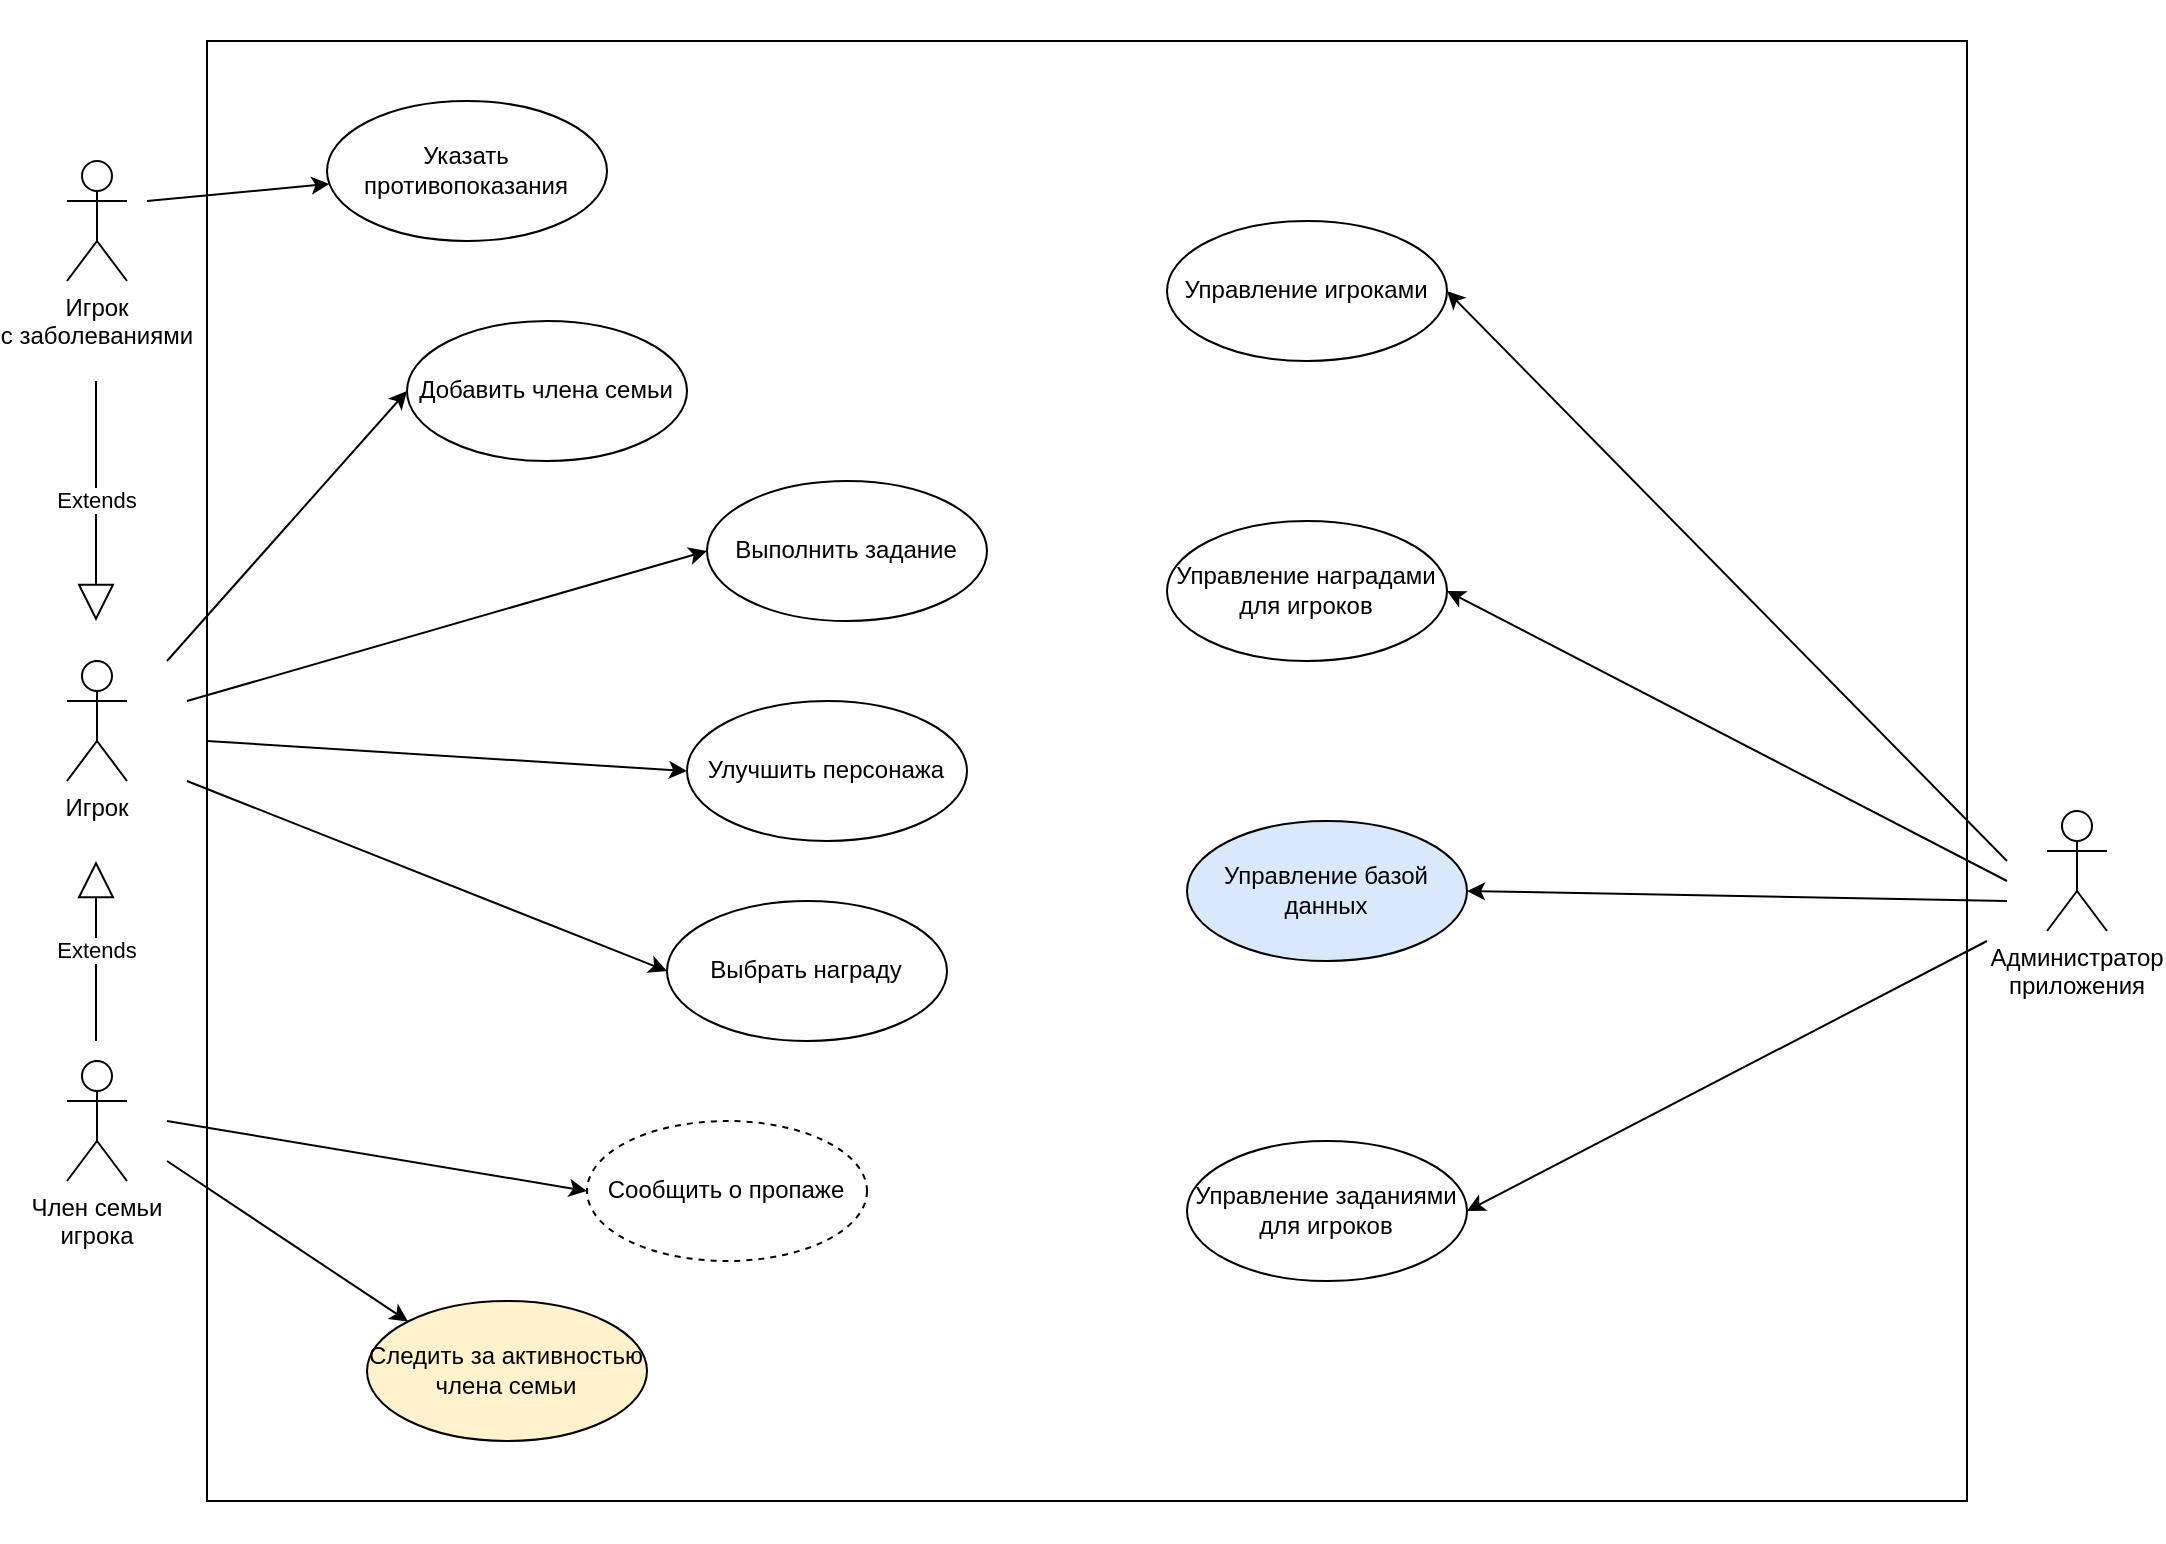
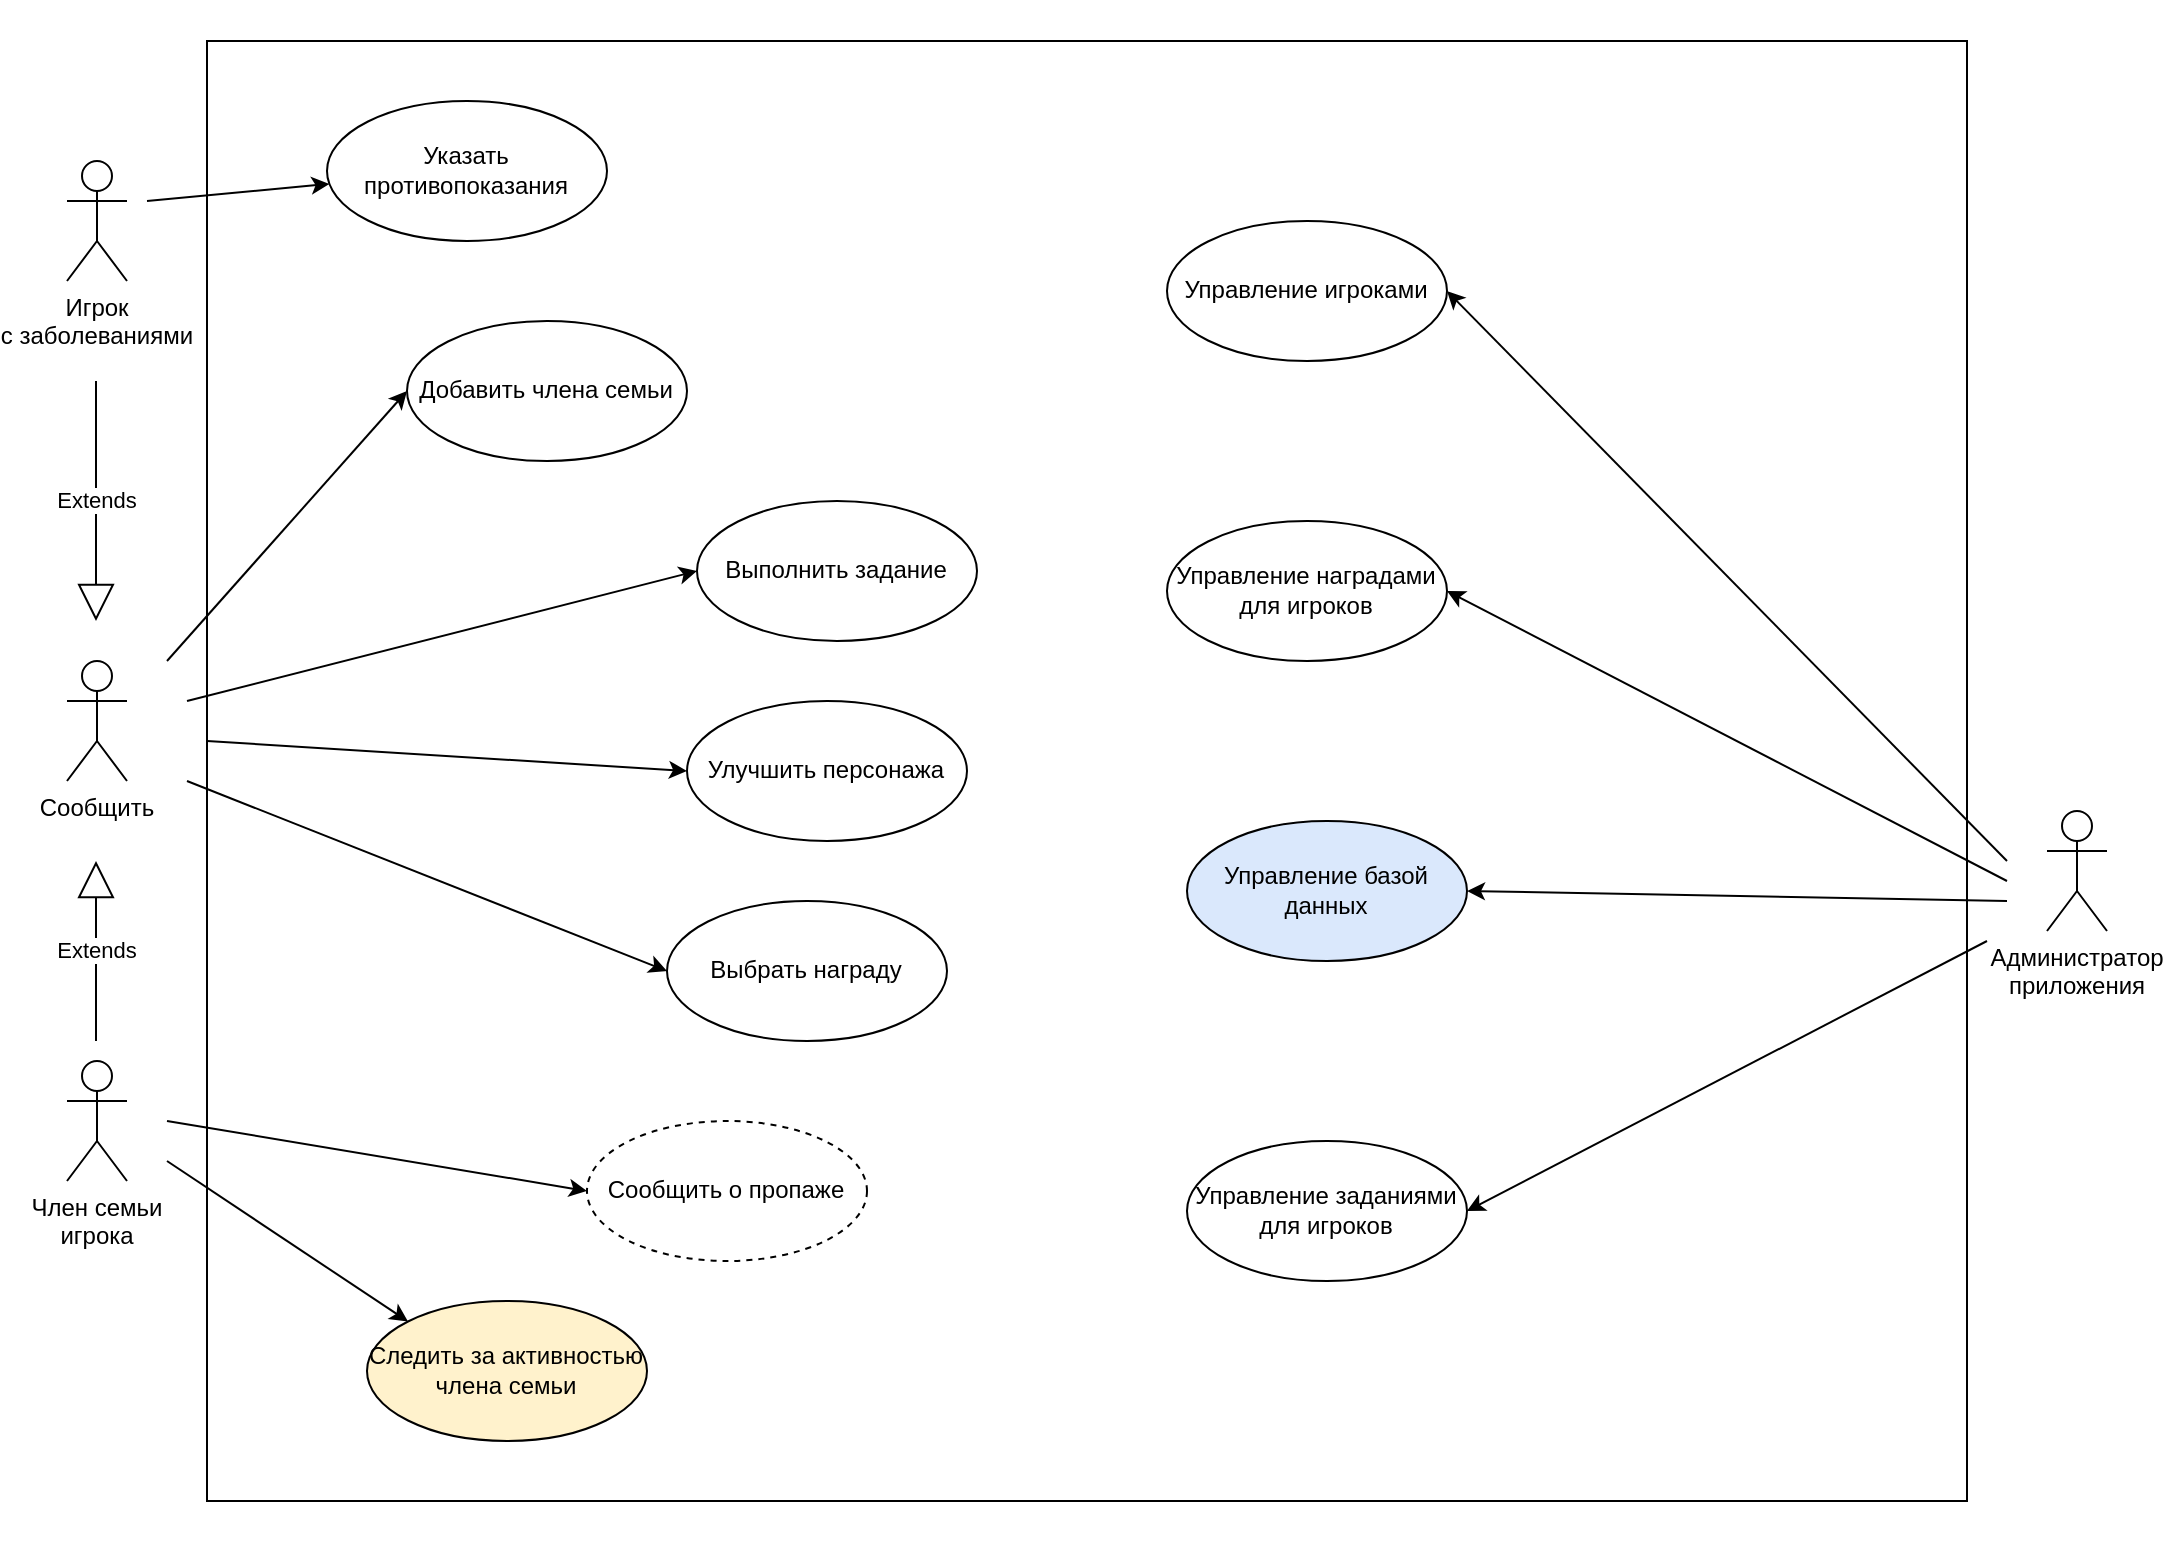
(847, 551) -> (837, 571)
(98, 809) -> (98, 809)
